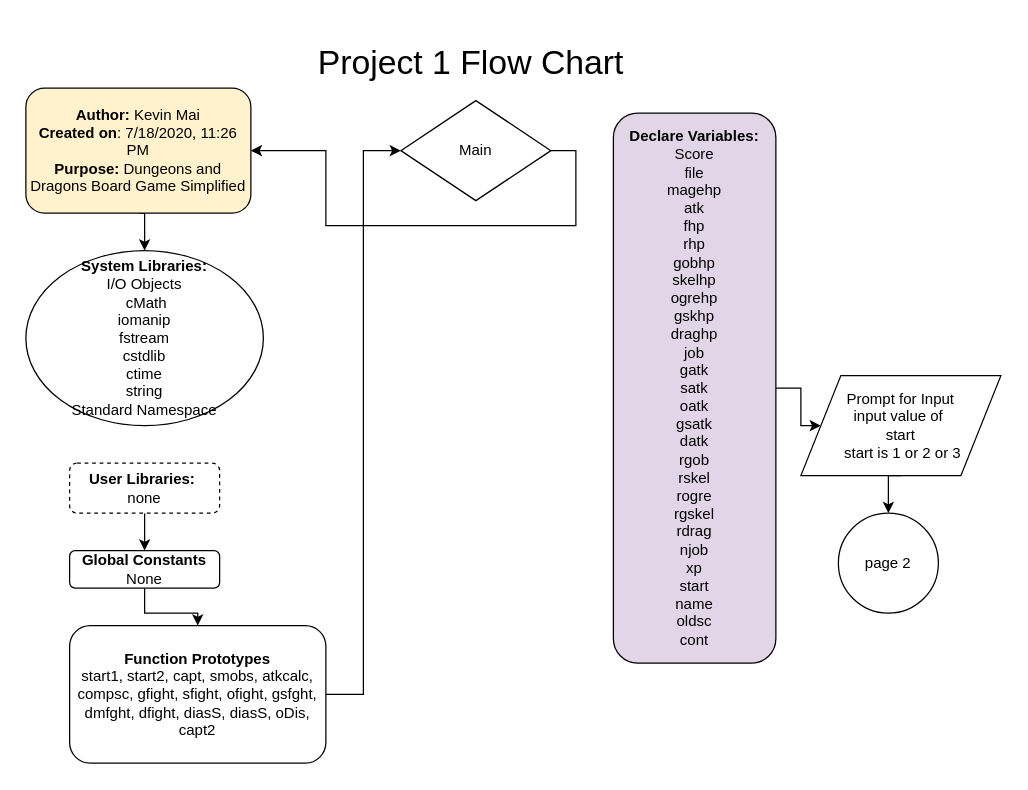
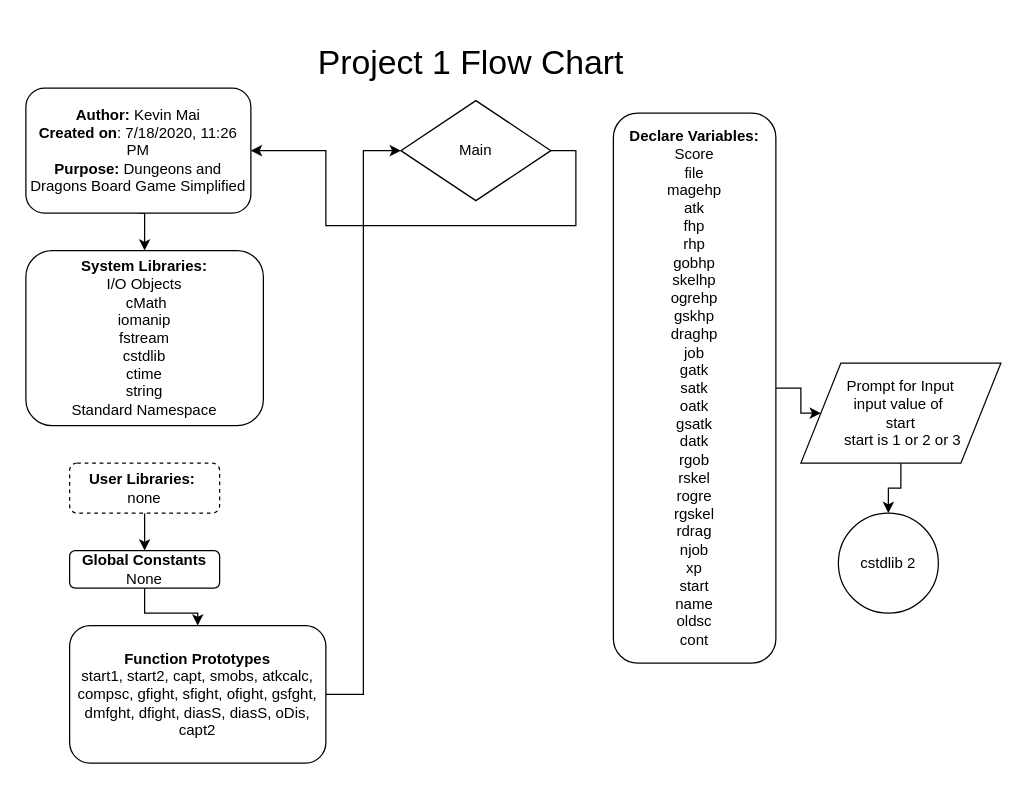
(138, 151) -> (138, 151)
(144, 338) -> (144, 338)
(694, 388) -> (694, 388)
(901, 426) -> (901, 413)
(888, 563) -> (888, 563)
